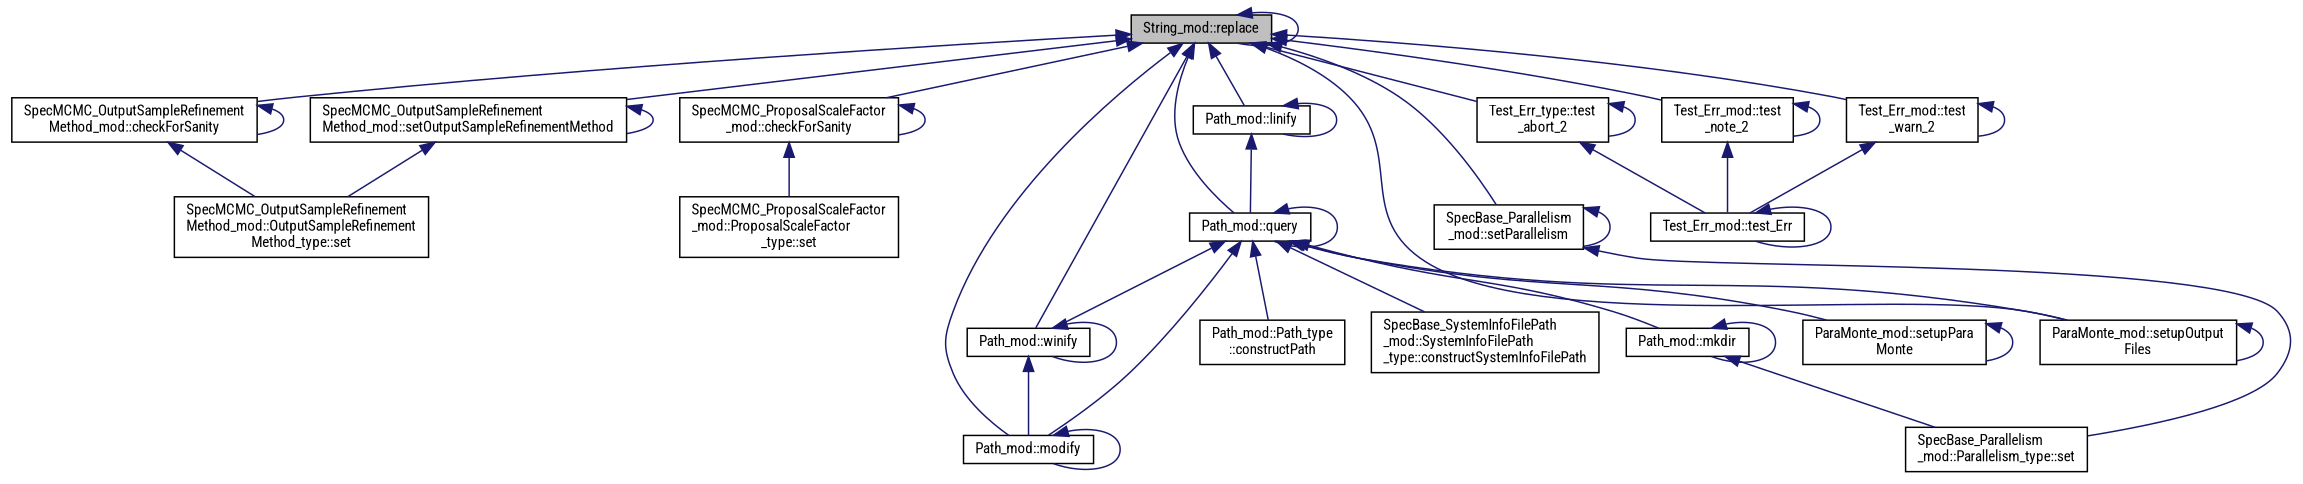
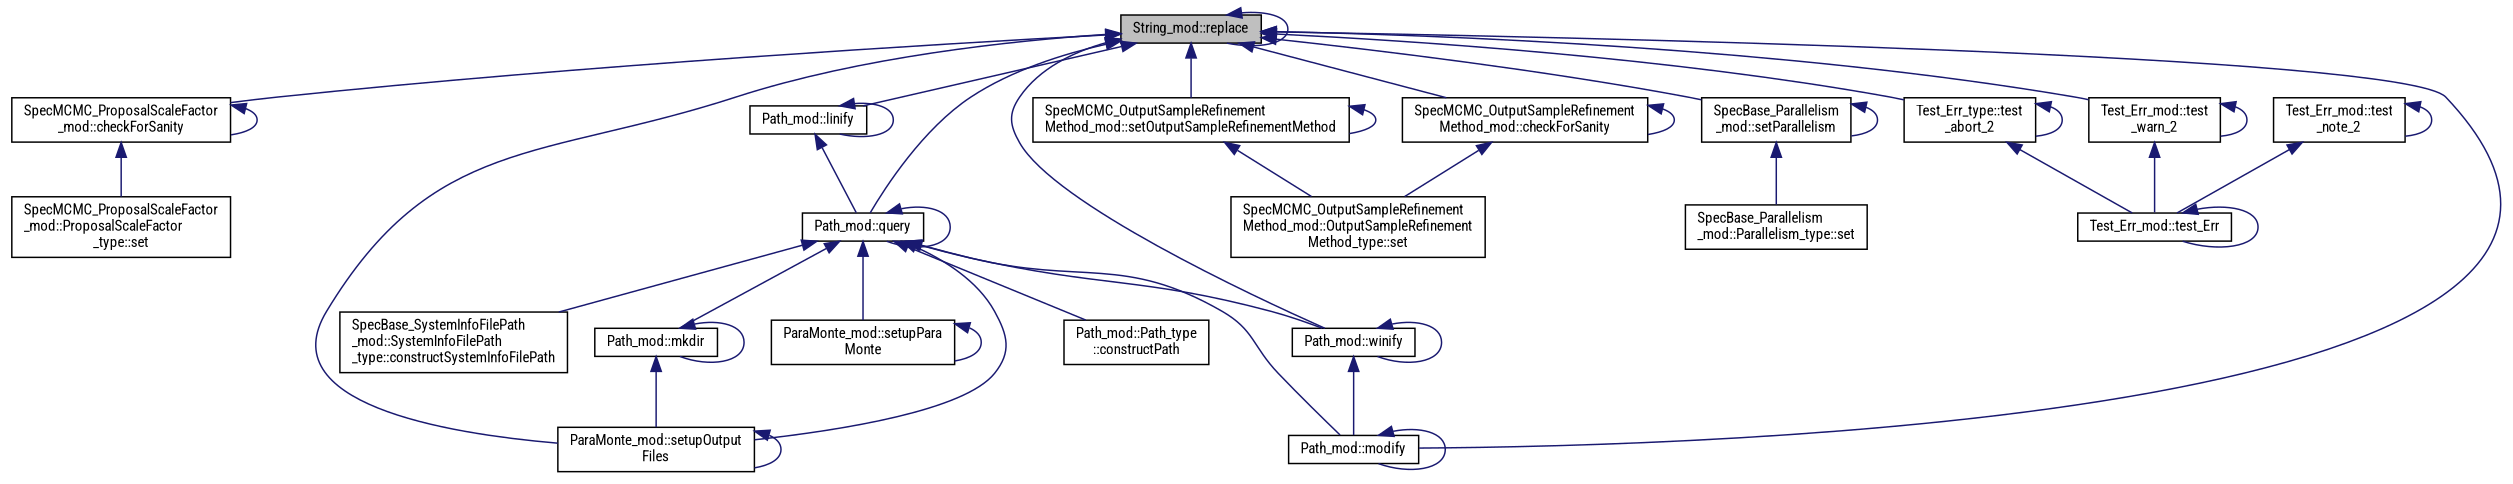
(1475, 66) -> none
(1837, 394) -> (656, 399)
